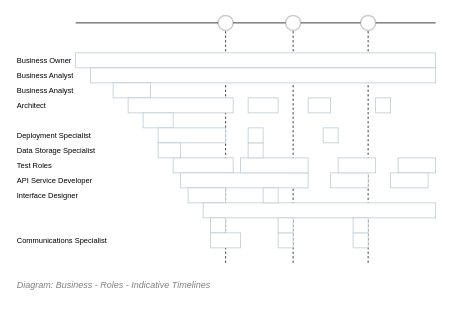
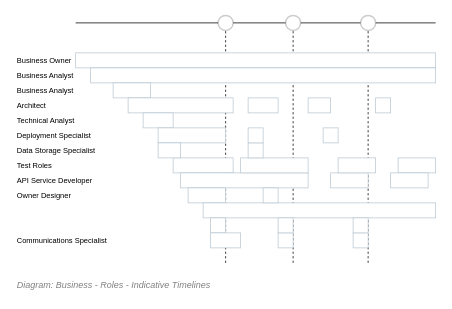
none -> (60, 120)
(53, 195) -> (44, 195)
